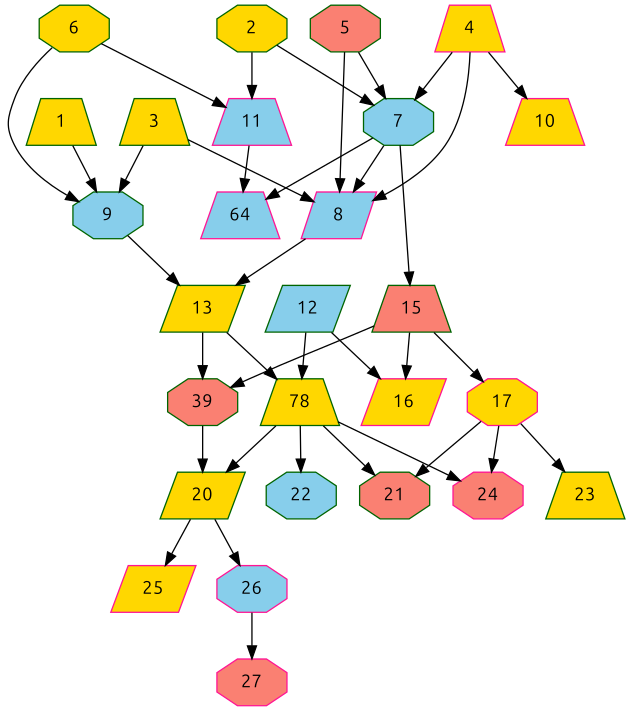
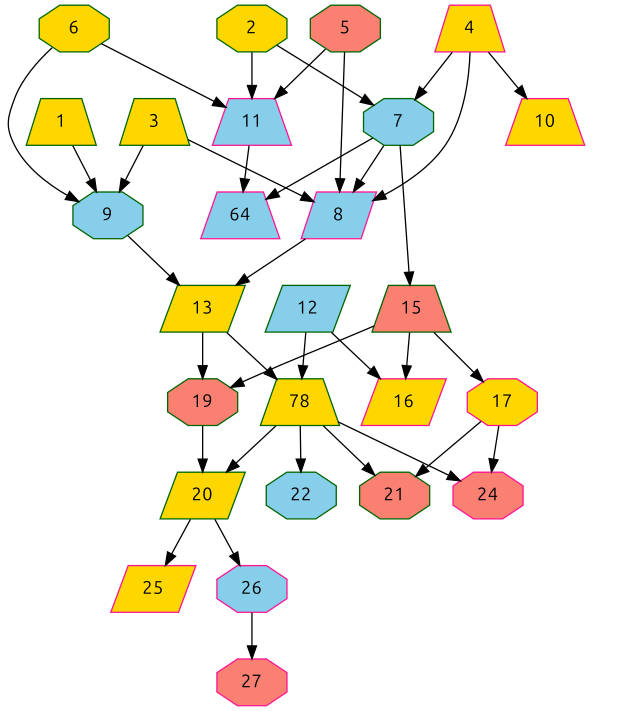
(369, 70) -> (303, 71)
(203, 402) -> (203, 402)
(585, 496) -> none
